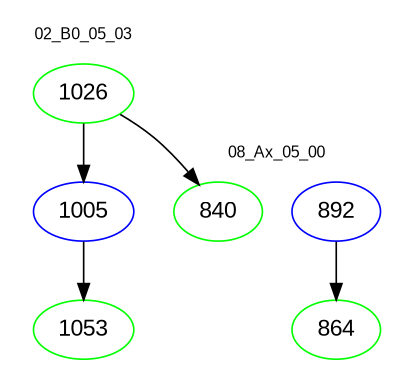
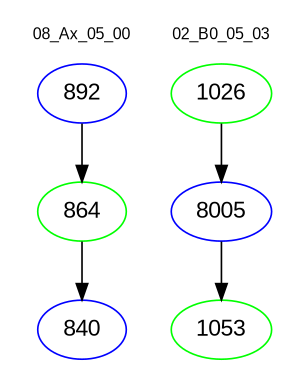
(171, 154) -> (82, 263)
(84, 212) -> (221, 212)
(218, 212) -> (82, 330)
